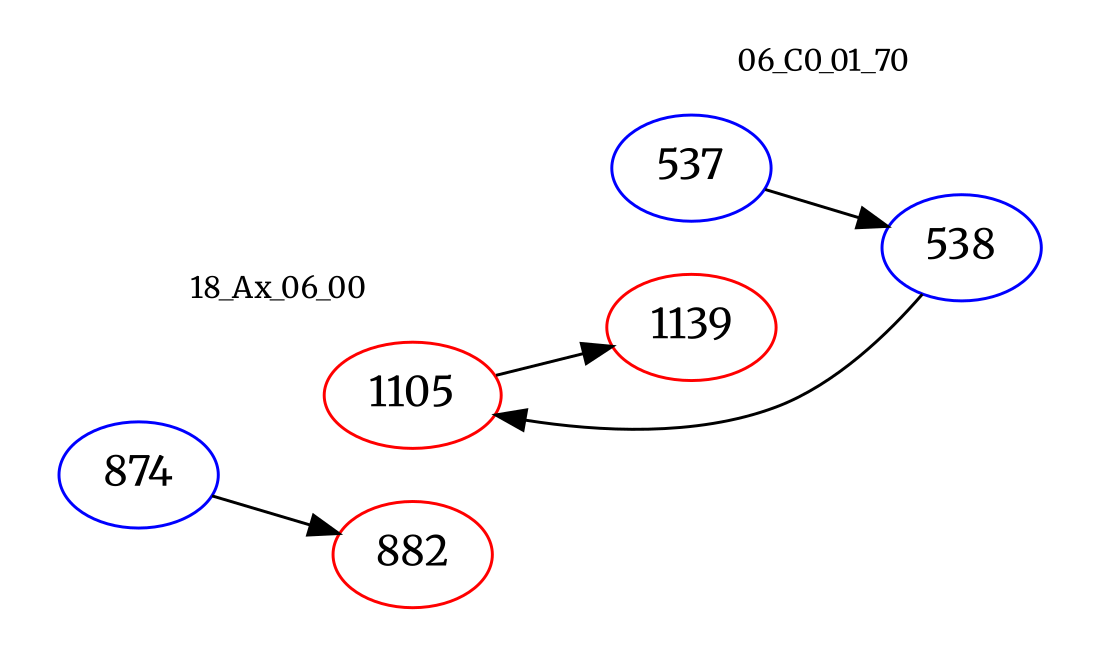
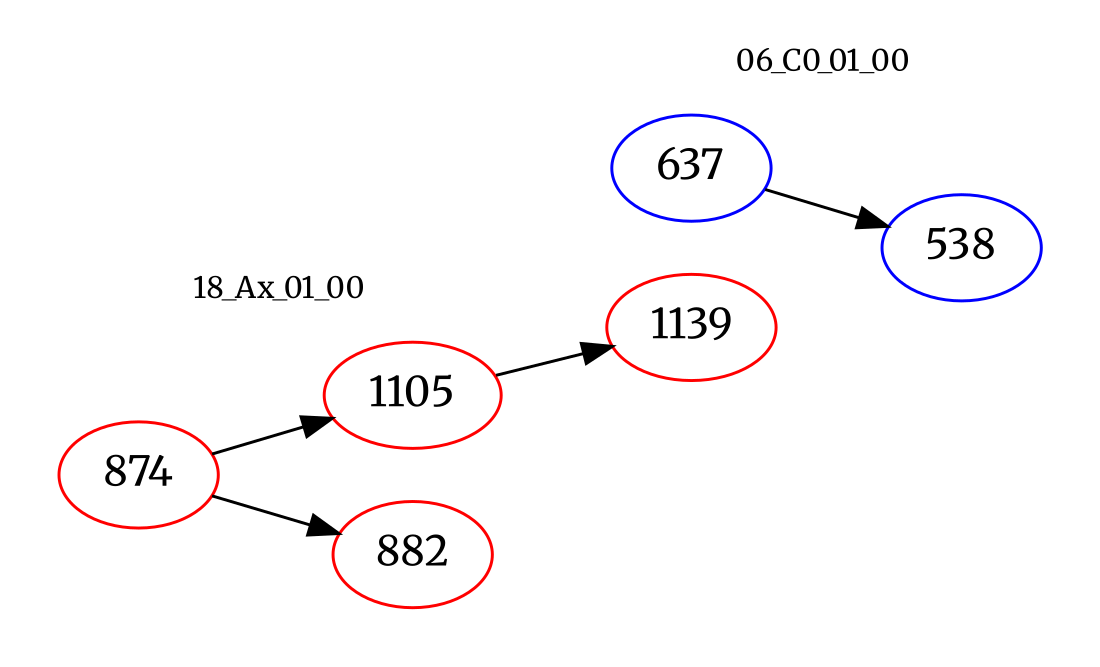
(824, 63) -> (824, 63)
(691, 168) -> (691, 168)
(280, 291) -> (280, 291)
(712, 424) -> (258, 440)
(139, 475) -> (139, 475)
